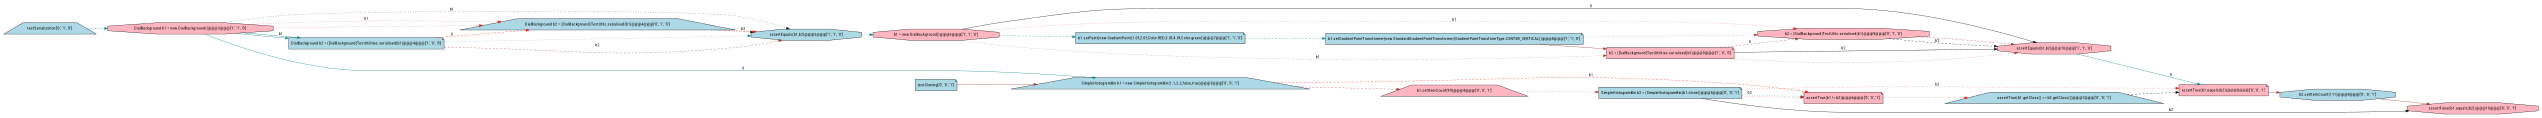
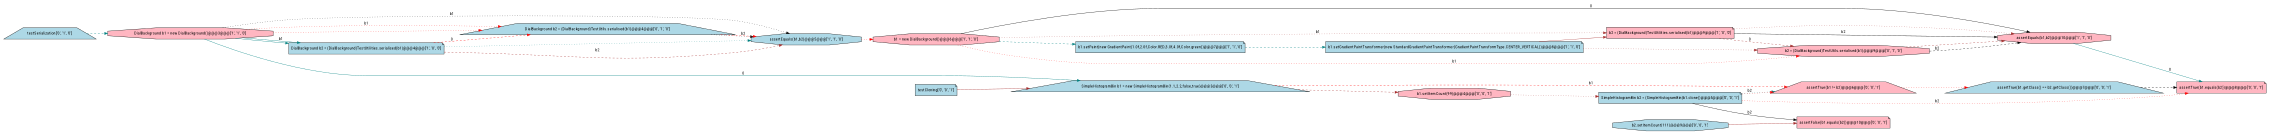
(866, 35) -> (866, 39)
(1454, 91) -> (1454, 94)
(2273, 92) -> none
(1844, 98) -> (1844, 88)
(2473, 108) -> (1844, 122)
